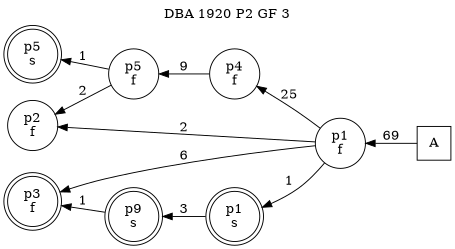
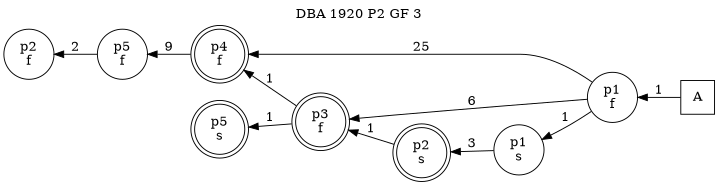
(90, 65) -> (275, 125)
(235, 74) -> (220, 54)
none -> (274, 91)
(191, 135) -> none
(391, 136) -> (659, 90)
(134, 216) -> (422, 153)
(235, 216) -> (519, 150)
